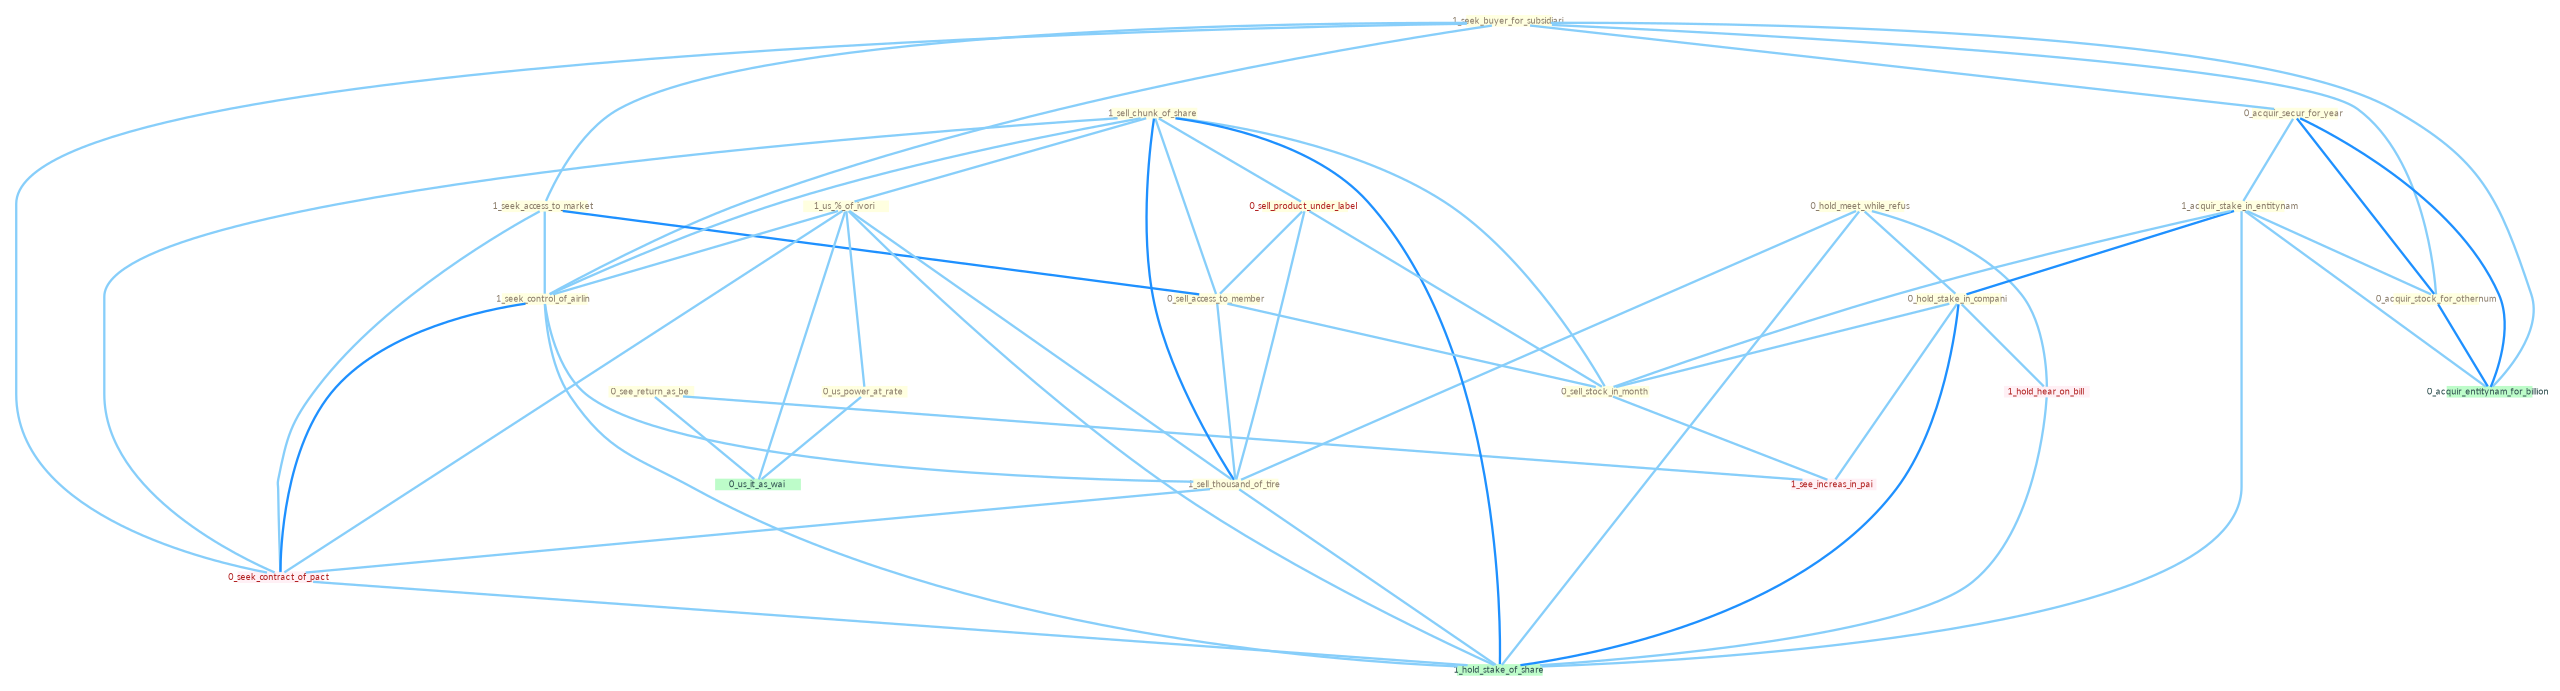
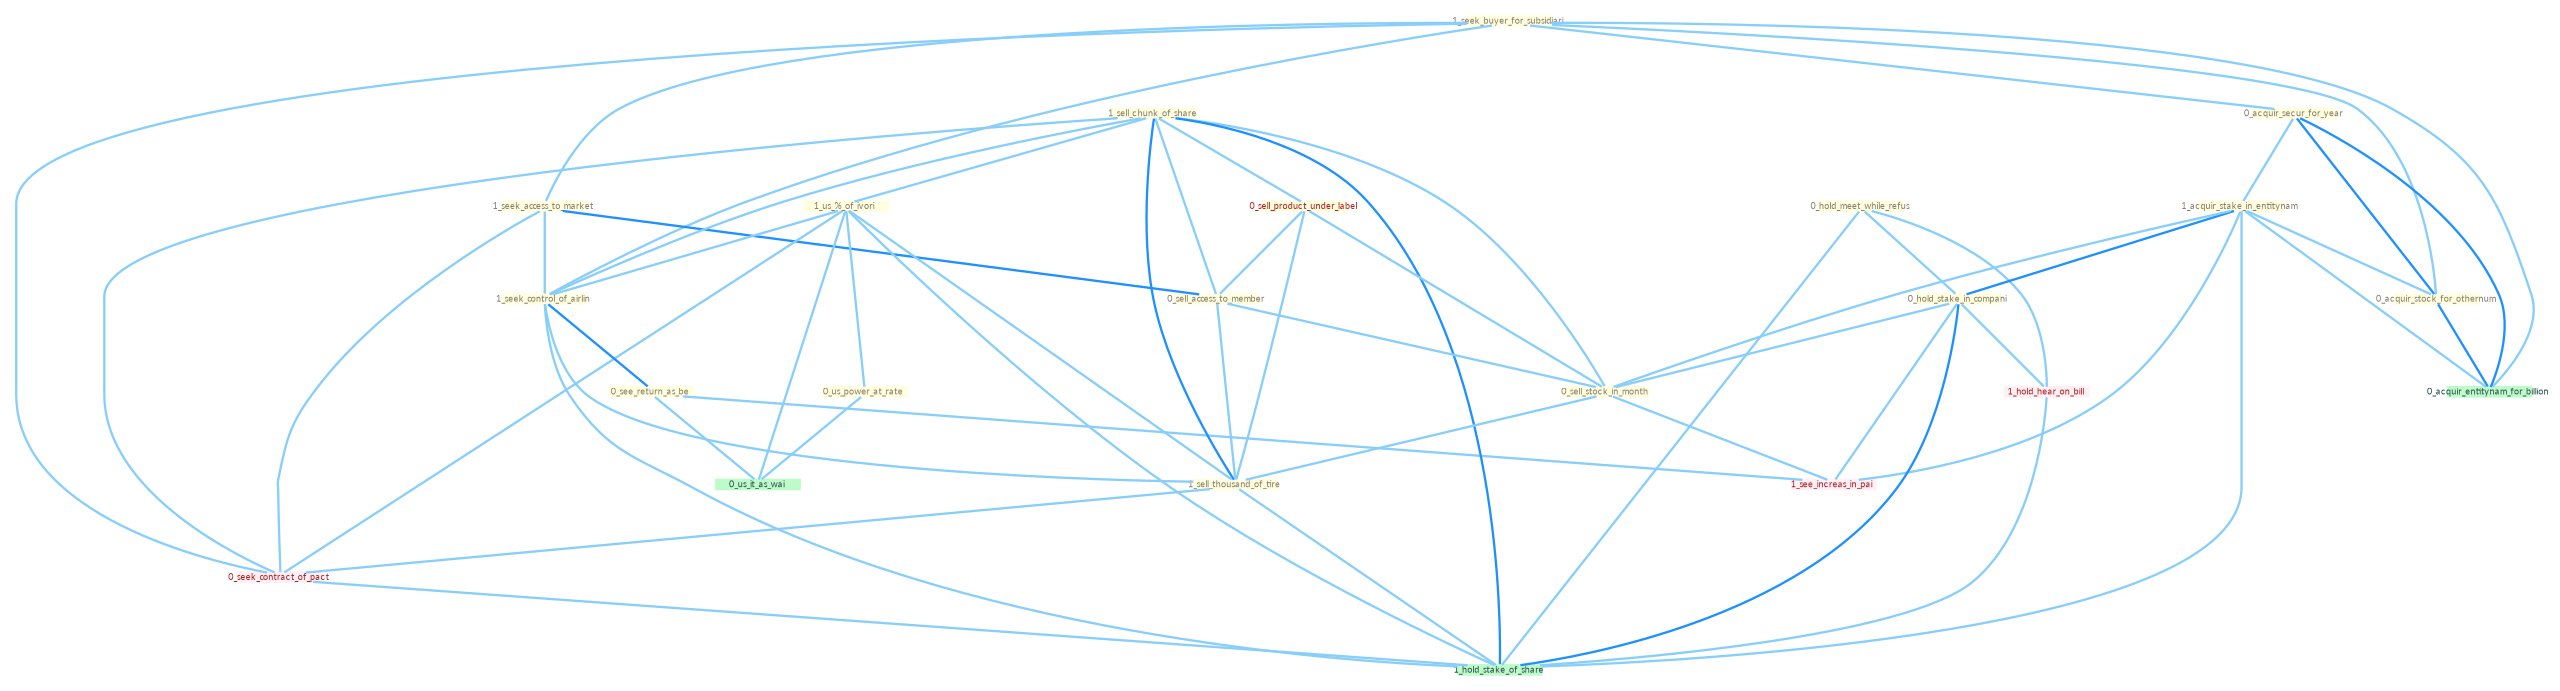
(1595, 325) -> (1430, 436)
(341, 382) -> (598, 345)
none -> (2093, 407)
